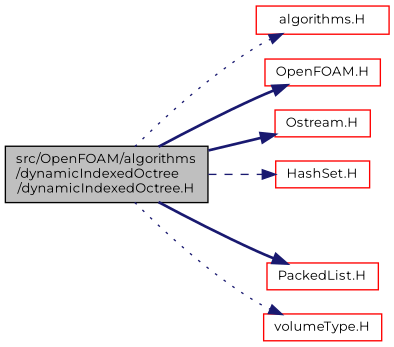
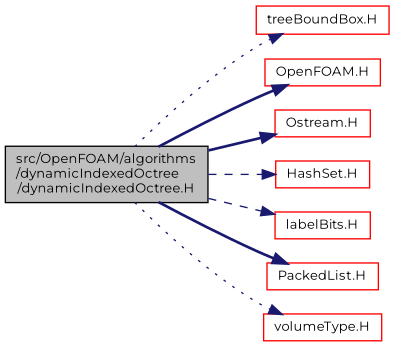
(323, 20) -> (323, 20)
none -> (323, 225)
